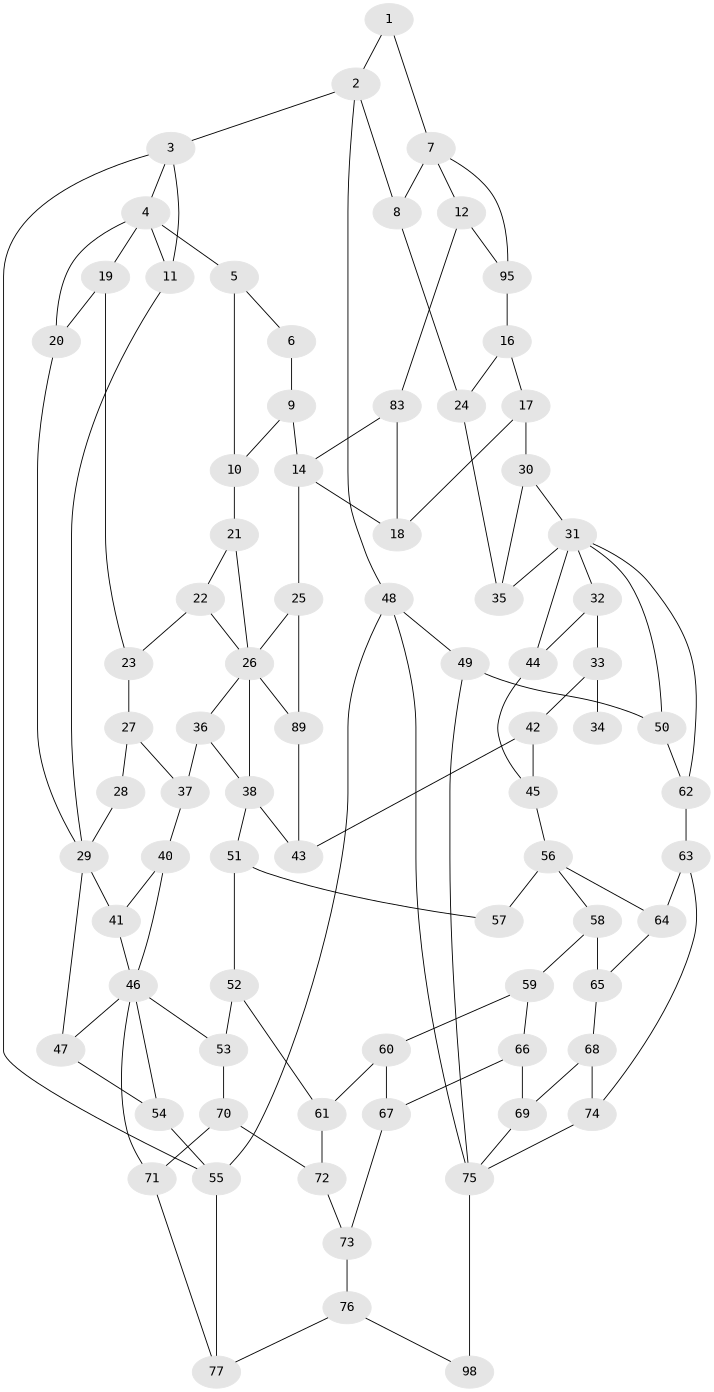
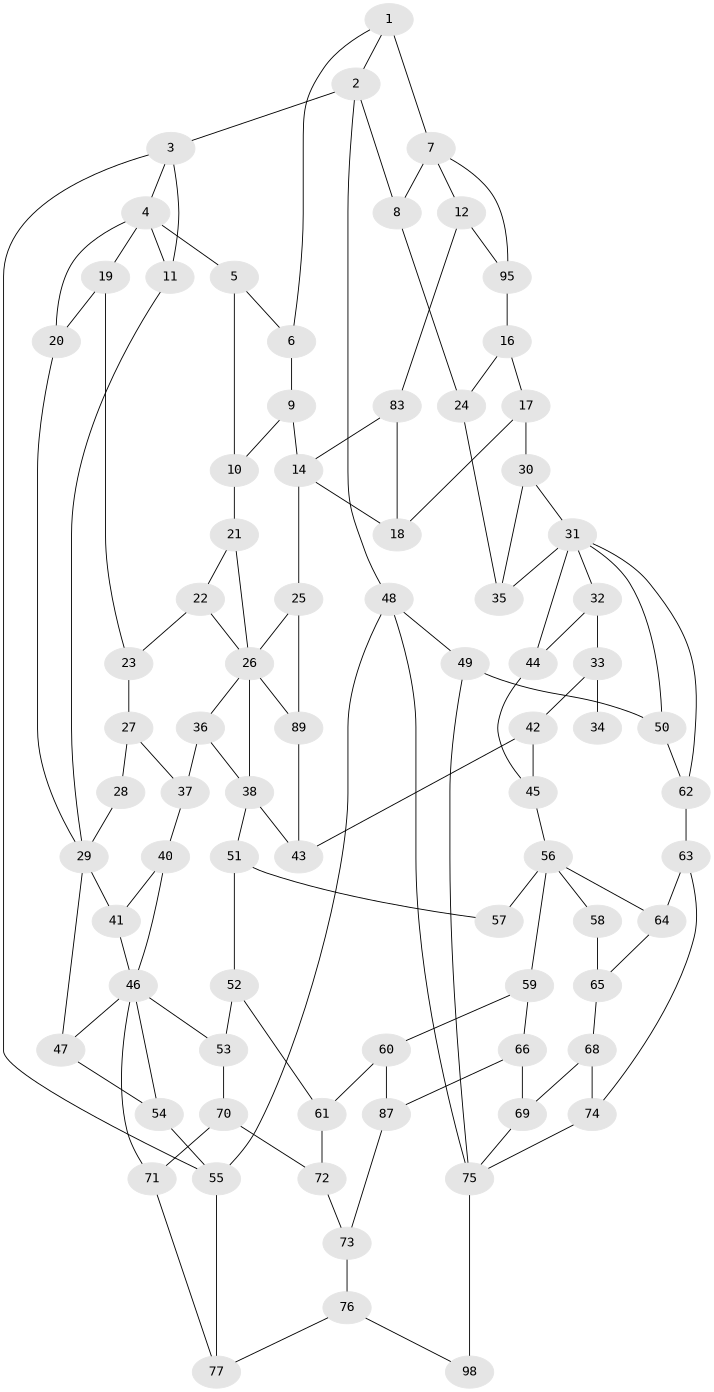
none -> (303, 165)
(563, 953) -> (539, 921)
(386, 1114) -> (386, 1114)
